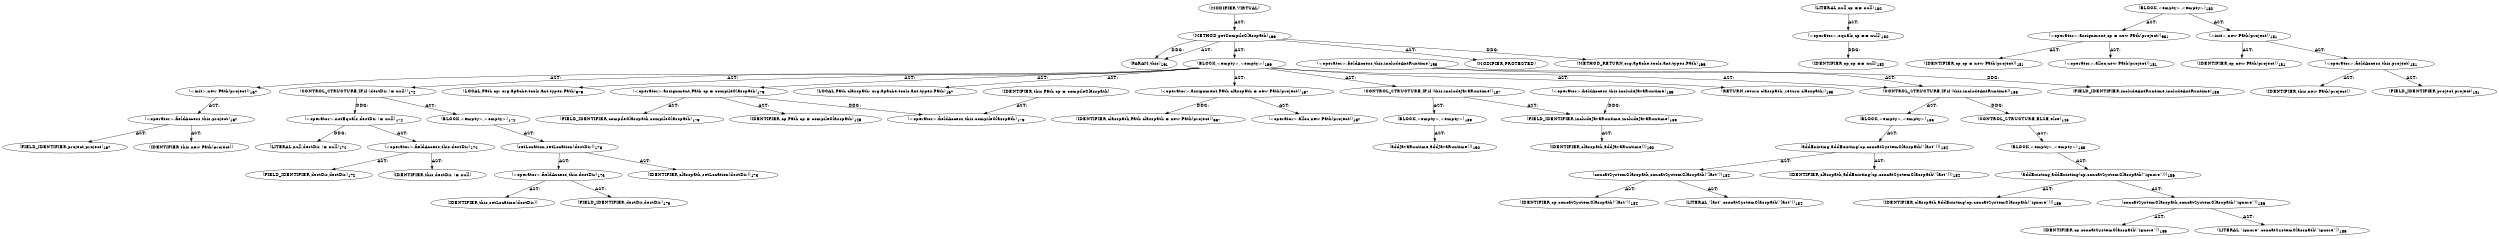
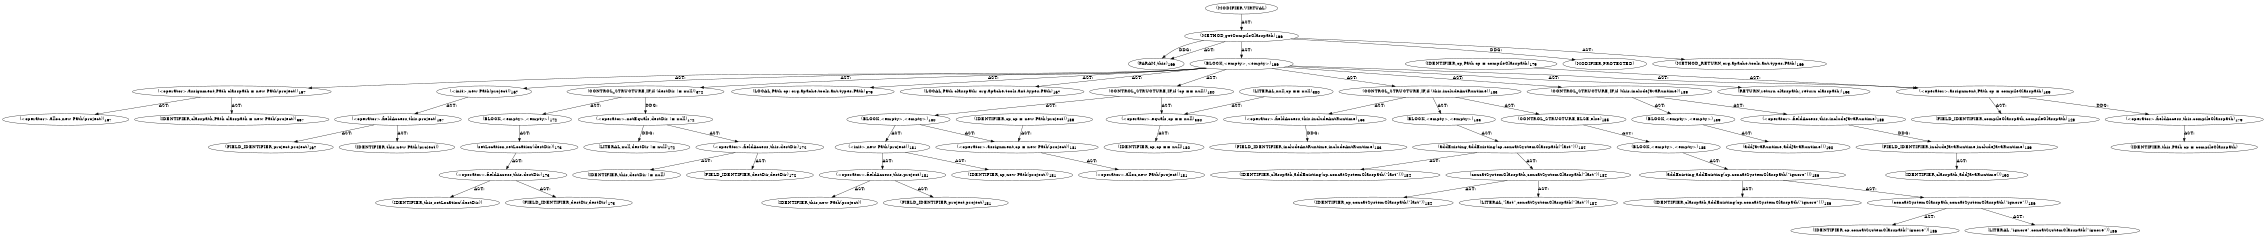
(1878, 8) -> (1316, 91)
(1885, 36) -> (1198, 119)
(2165, 36) -> (1073, 147)
(1412, 50) -> (1497, 50)
(1493, 50) -> (1588, 50)
(1855, 50) -> (1165, 133)
(2043, 50) -> (1021, 132)
(1164, 63) -> (1171, 63)
(2020, 63) -> (1071, 119)
(1676, 71) -> (1369, 105)
(412, 91) -> (700, 91)
(761, 91) -> (2047, 91)
(1497, 91) -> (1684, 91)
none -> (1162, 92)
(751, 105) -> (1724, 78)
(1013, 105) -> (2184, 132)
(1515, 105) -> (1720, 105)
(1204, 106) -> (238, 106)
(1998, 106) -> (1511, 106)
(696, 119) -> (2071, 119)
(858, 119) -> (1533, 63)
(2065, 119) -> (1605, 119)
(703, 175) -> none
